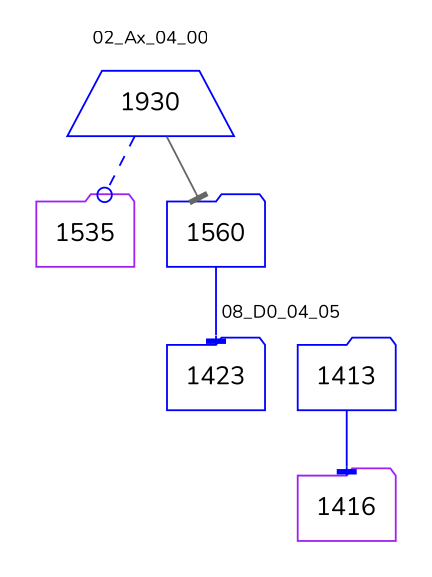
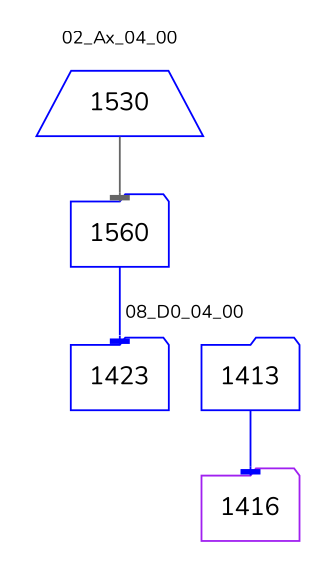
(151, 103) -> (120, 103)
(85, 234) -> none
(281, 313) -> (185, 313)
